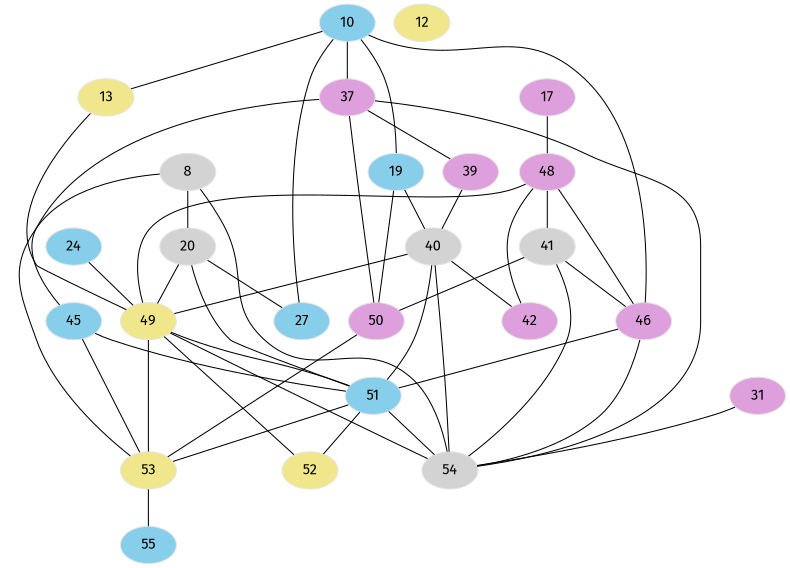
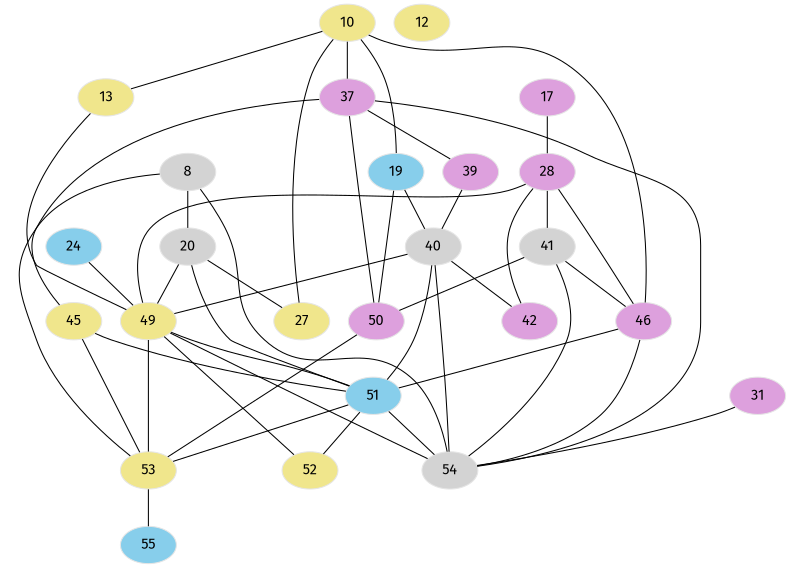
(347, 23) -> (347, 23)
(547, 172) -> (547, 172)
(74, 321) -> (74, 321)
(302, 321) -> (302, 321)
